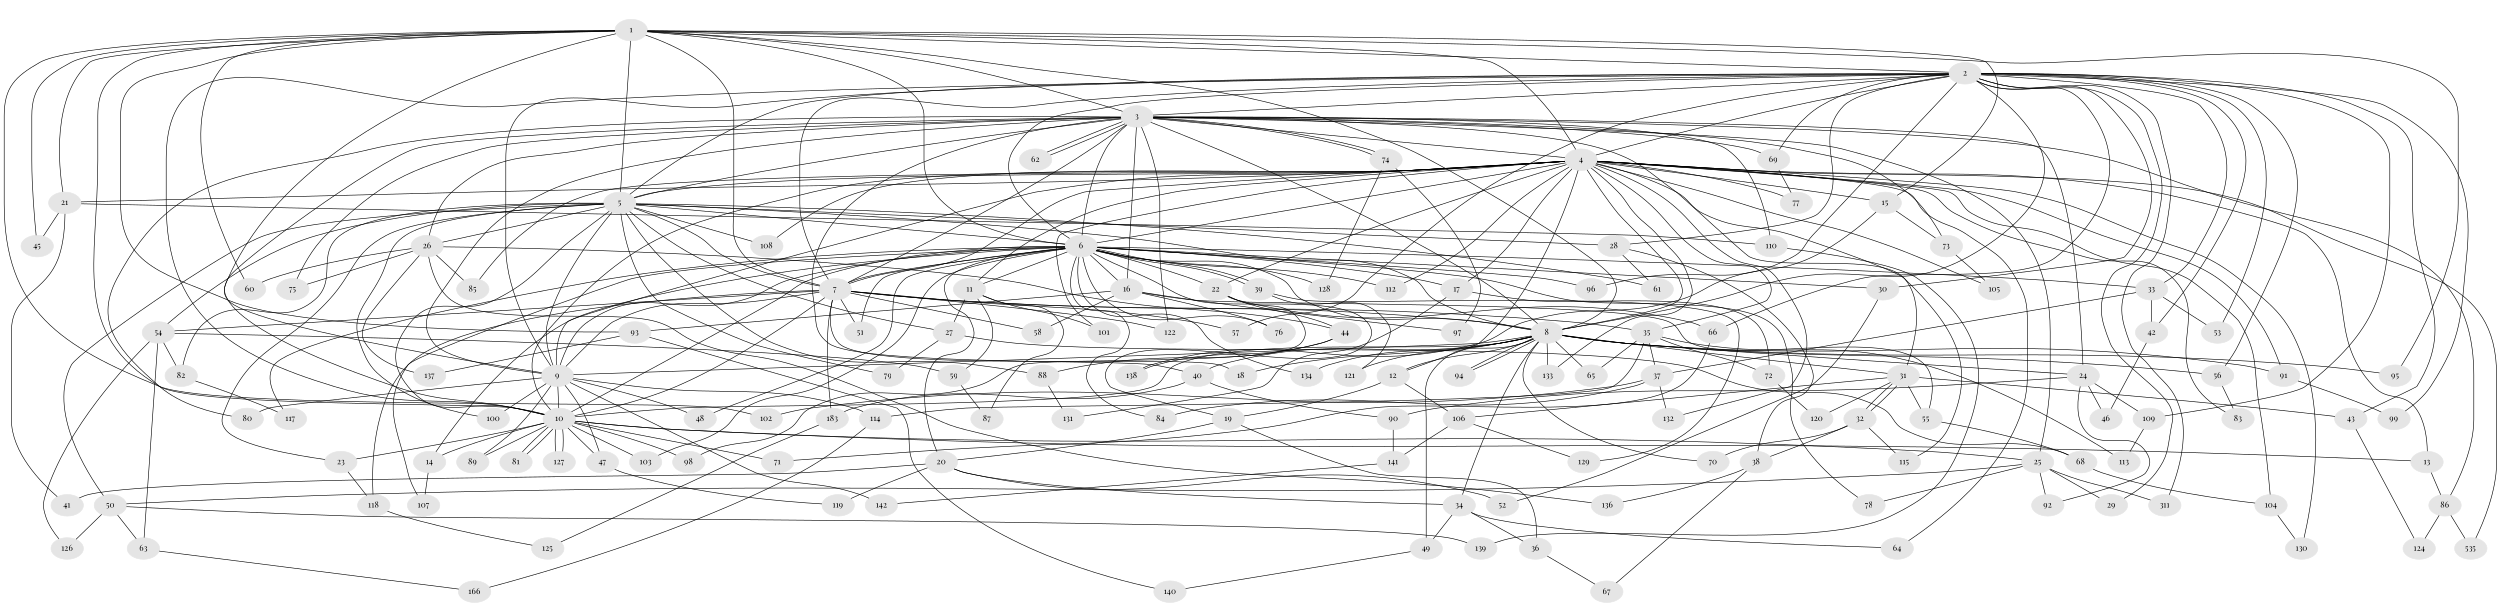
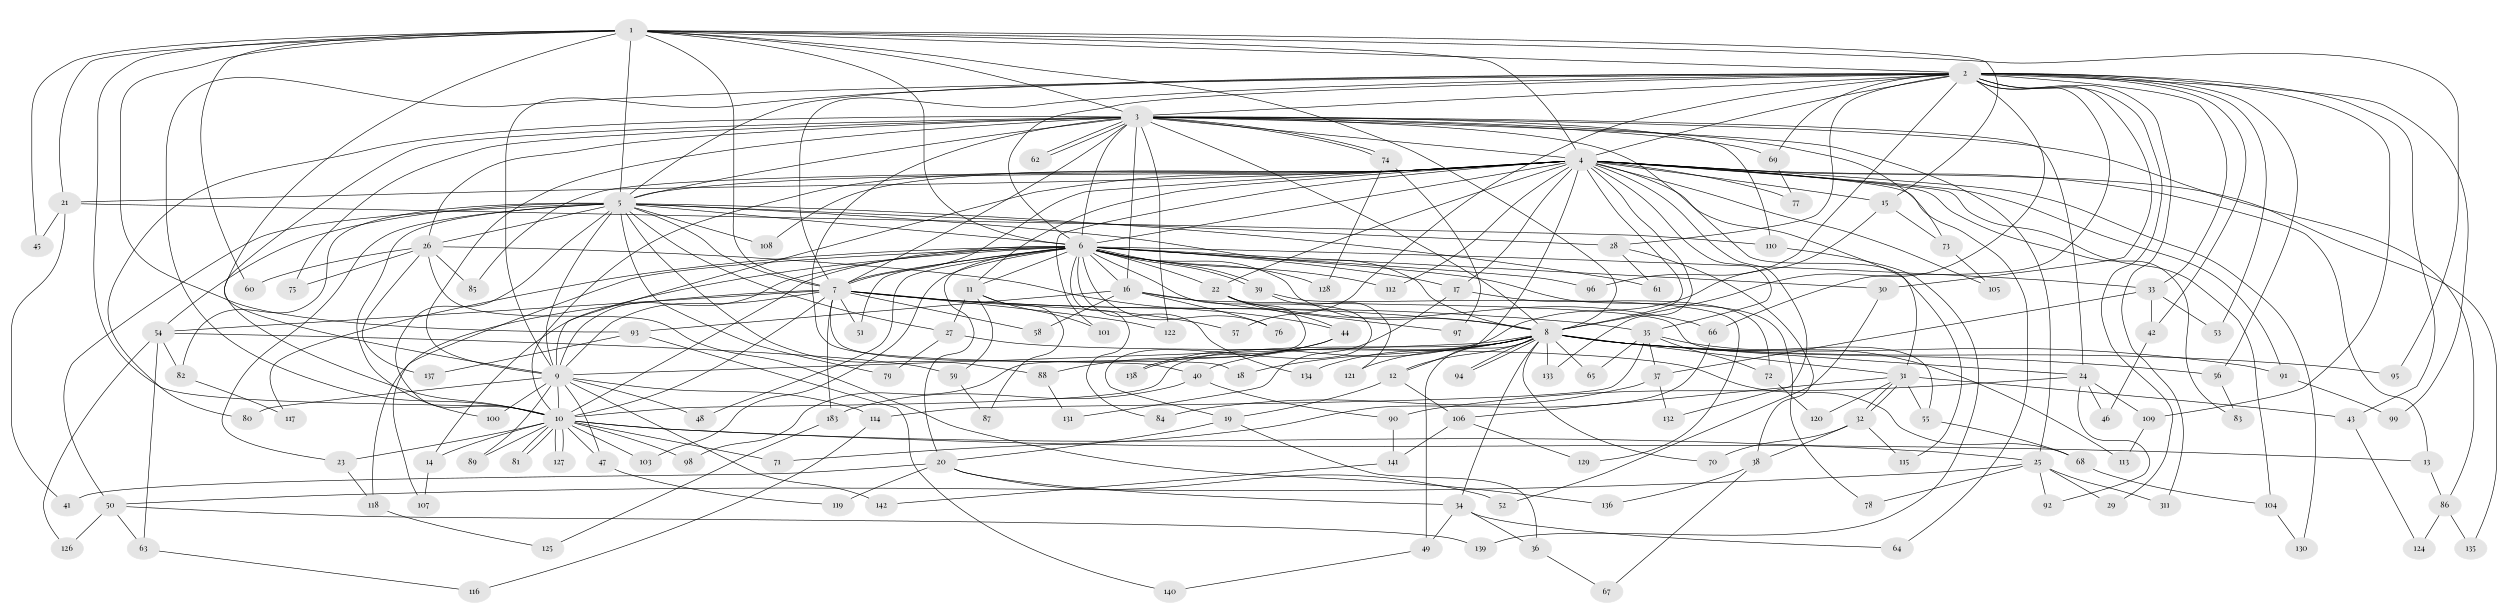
(766, 419) -> none
(2471, 548) -> (2471, 548)
(475, 592) -> (475, 592)
